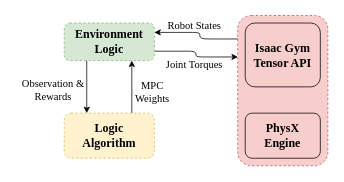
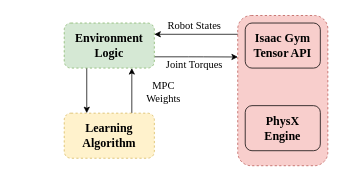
(109, 42) -> (109, 45)
(282, 55) -> (282, 45)
(53, 90) -> none
(152, 92) -> (163, 92)
(109, 135) -> (109, 135)
(282, 135) -> (282, 128)
